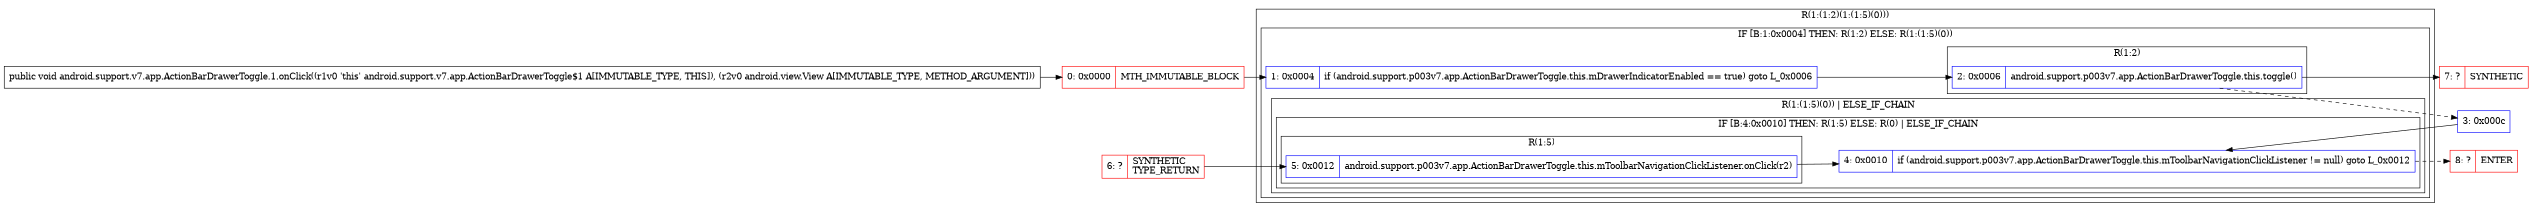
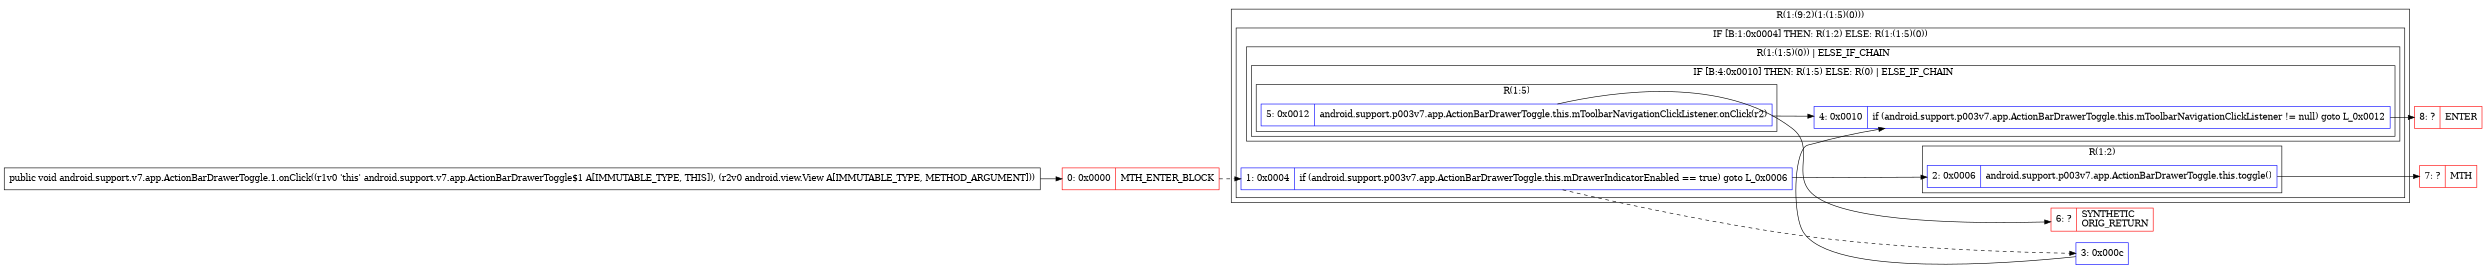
(1845, 16) -> (1820, 16)
(1180, 77) -> (1167, 179)
(1252, 77) -> (1227, 179)
(2497, 77) -> (2461, 176)
(2336, 102) -> (1801, 236)
(2429, 161) -> (2399, 117)
(1242, 167) -> (1803, 171)
(1166, 171) -> (2115, 224)
